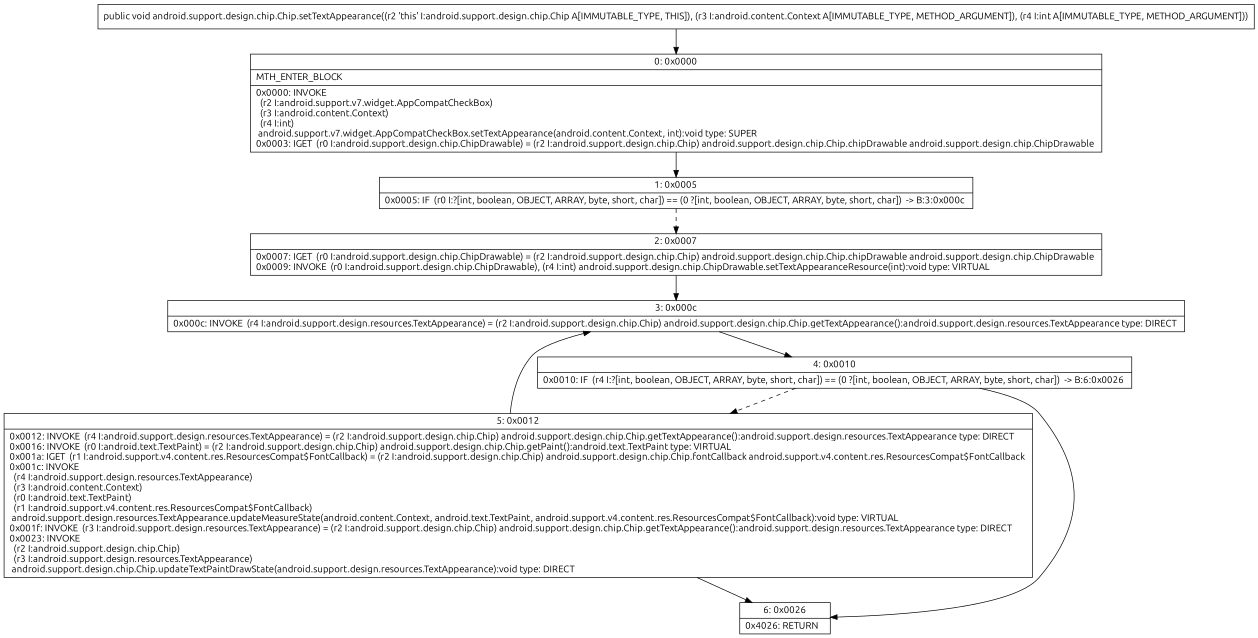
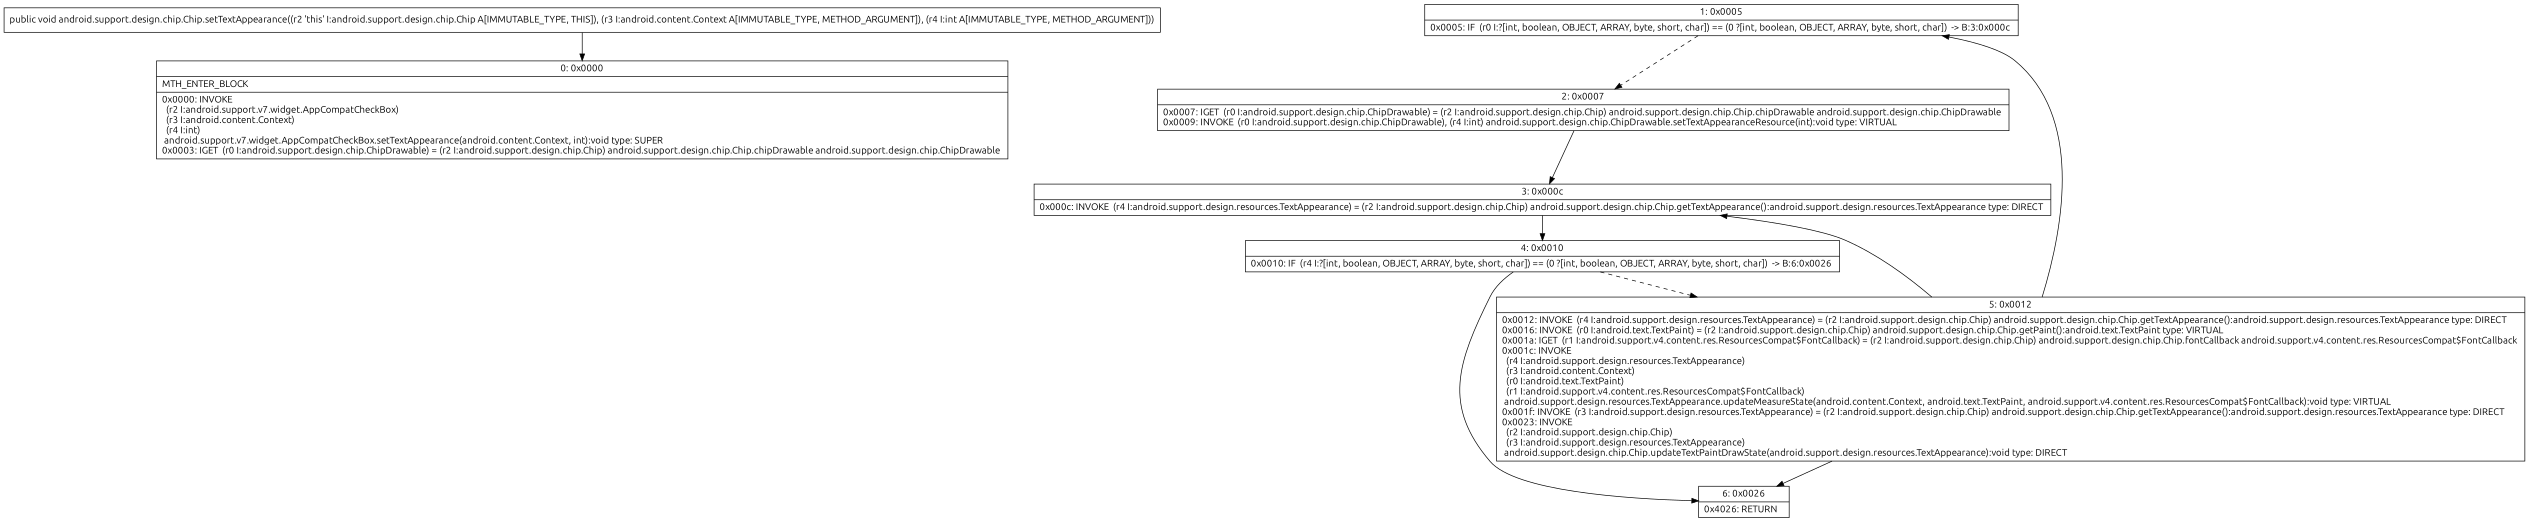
(676, 161) -> (2058, 138)
